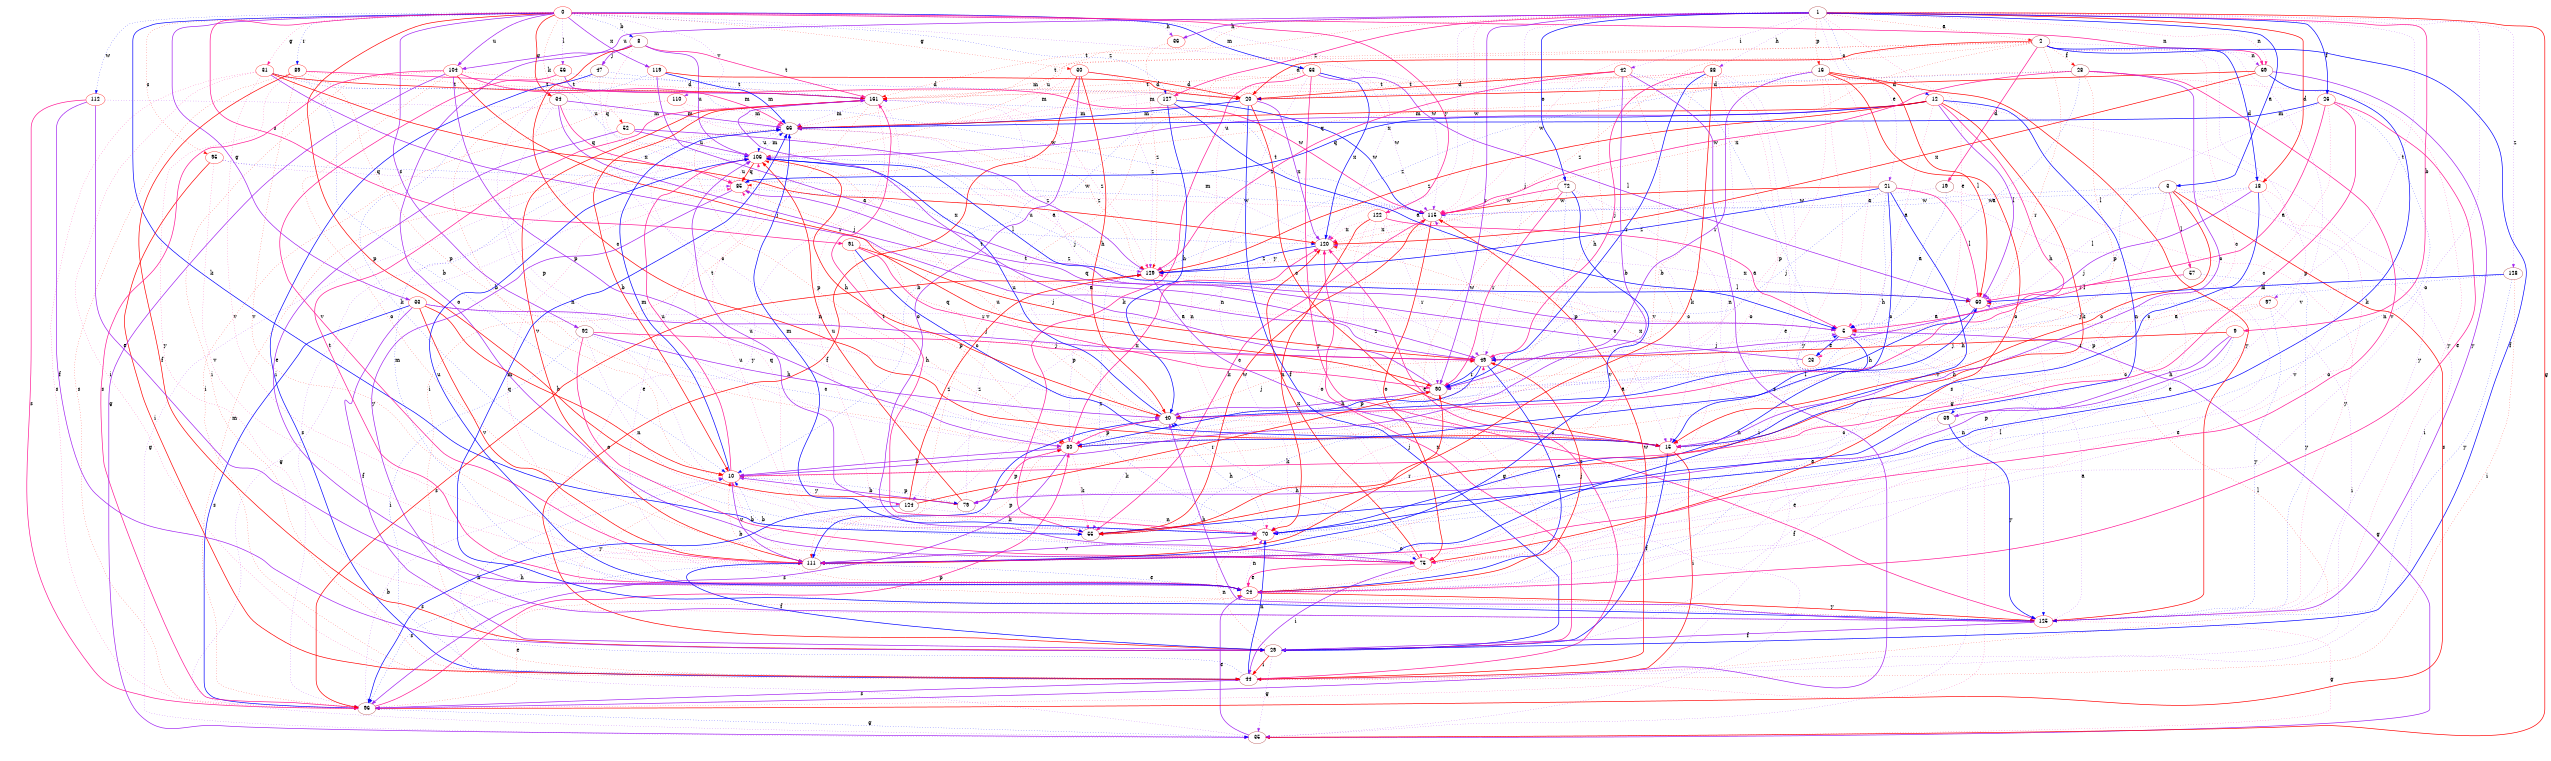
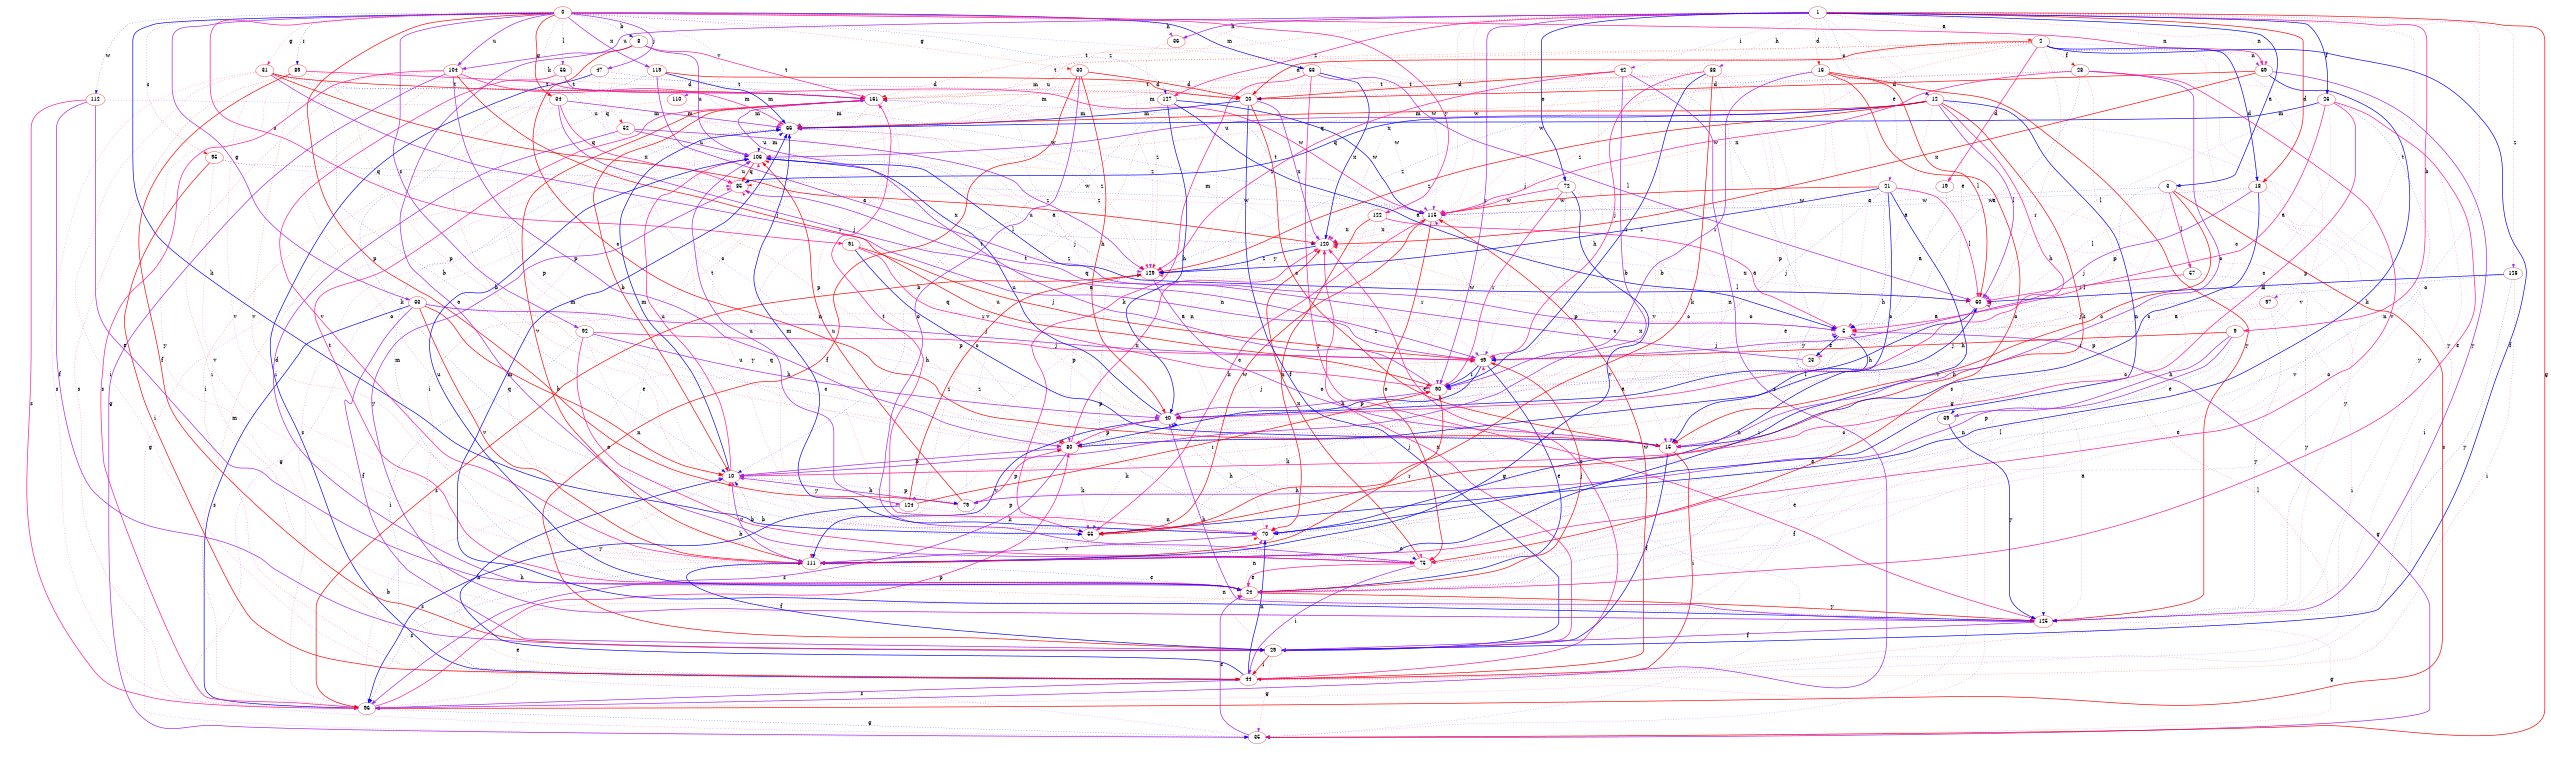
(1818, 42) -> (1818, 42)
(611, 54) -> (641, 29)
(1379, 228) -> (1379, 228)
(573, 303) -> (573, 303)
(889, 318) -> none
(277, 361) -> (277, 361)
(1101, 404) -> (1101, 404)
(698, 652) -> (698, 652)
